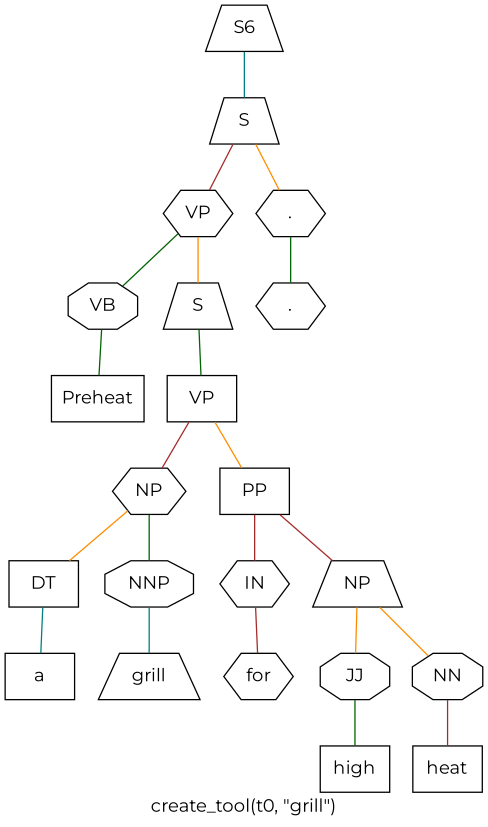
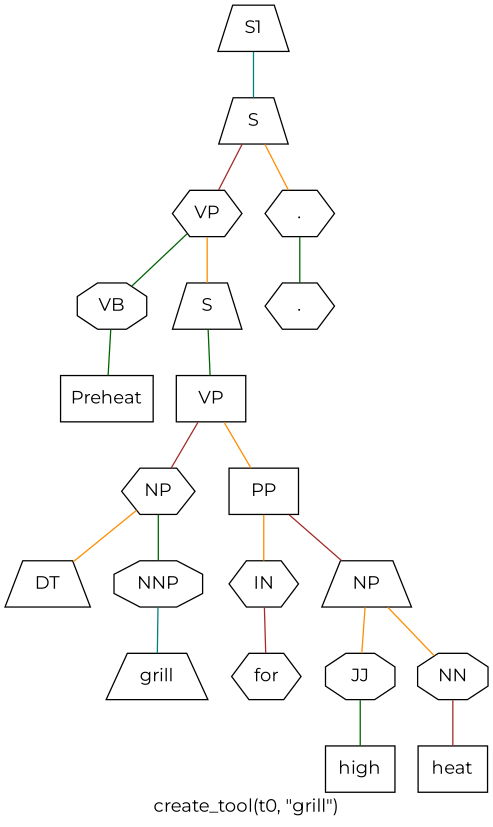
(244, 28) -> (253, 28)
(255, 538) -> (264, 538)
(44, 584) -> (48, 584)
(40, 676) -> none
